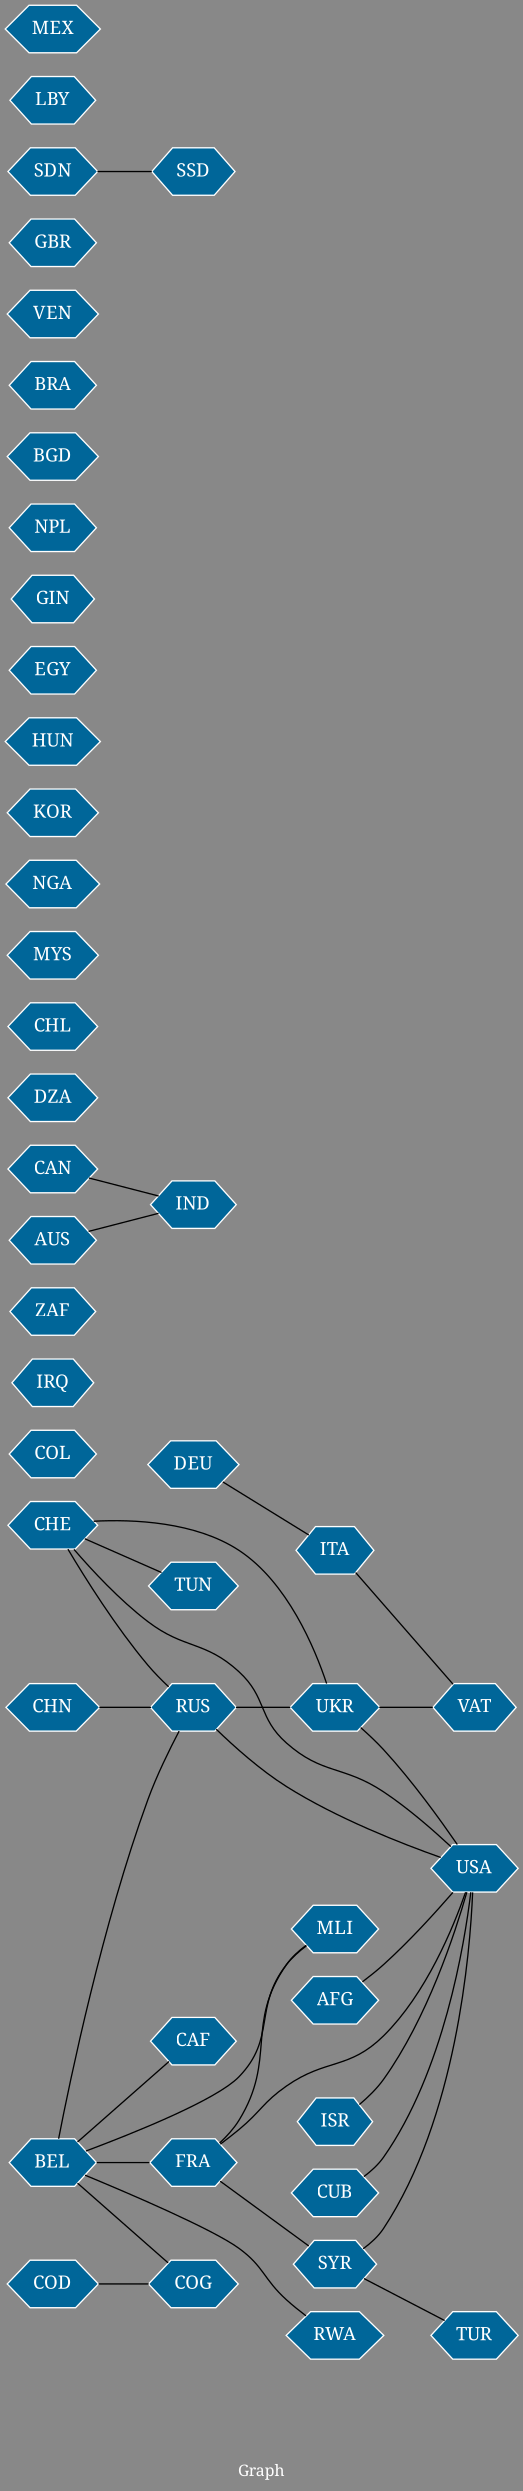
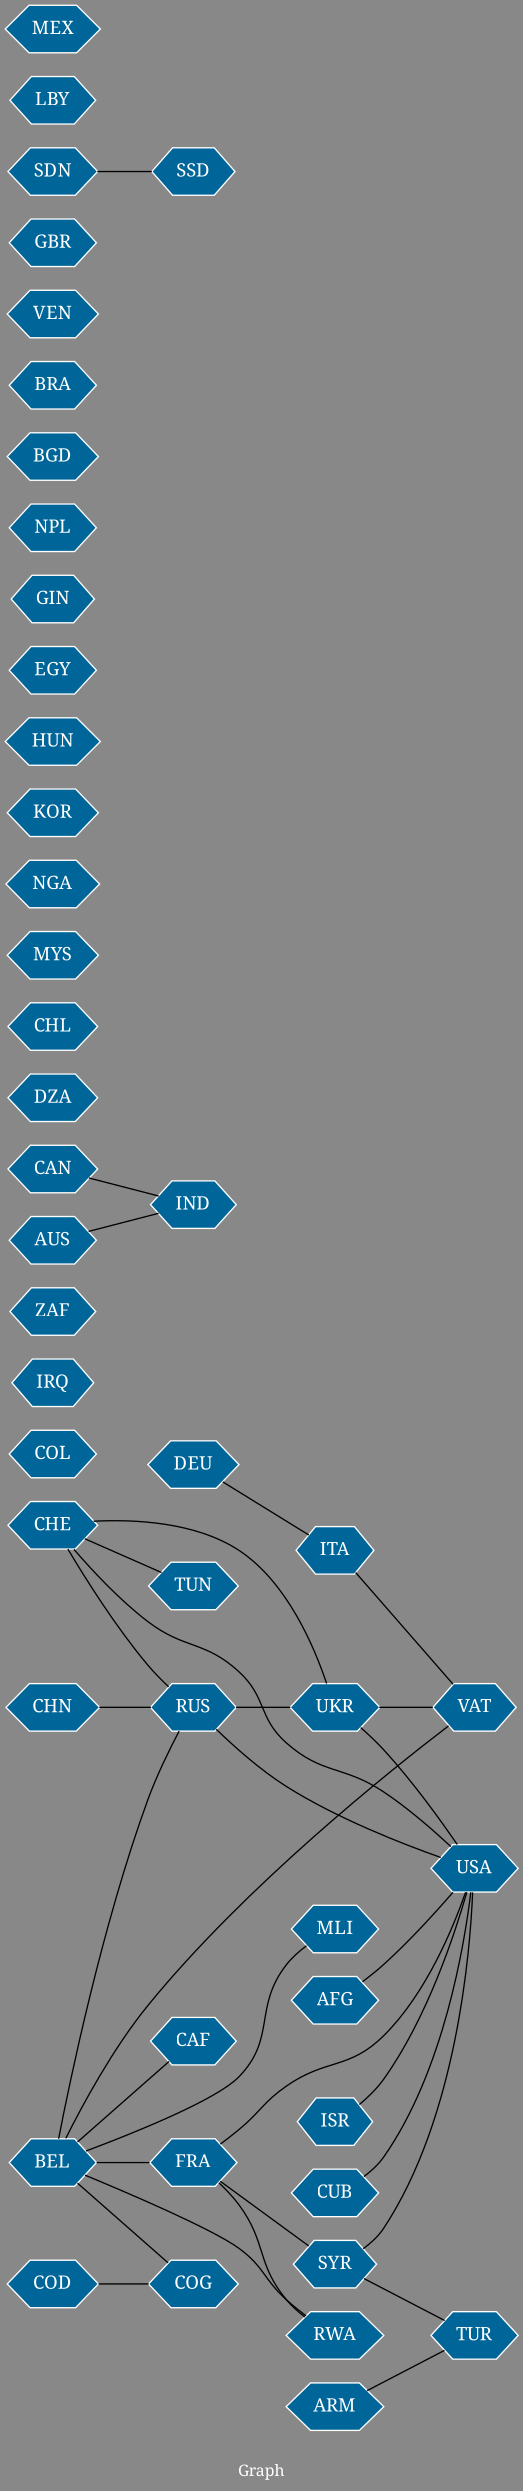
none -> (234, 1912)
(259, 2065) -> (261, 2251)
none -> (335, 2407)
